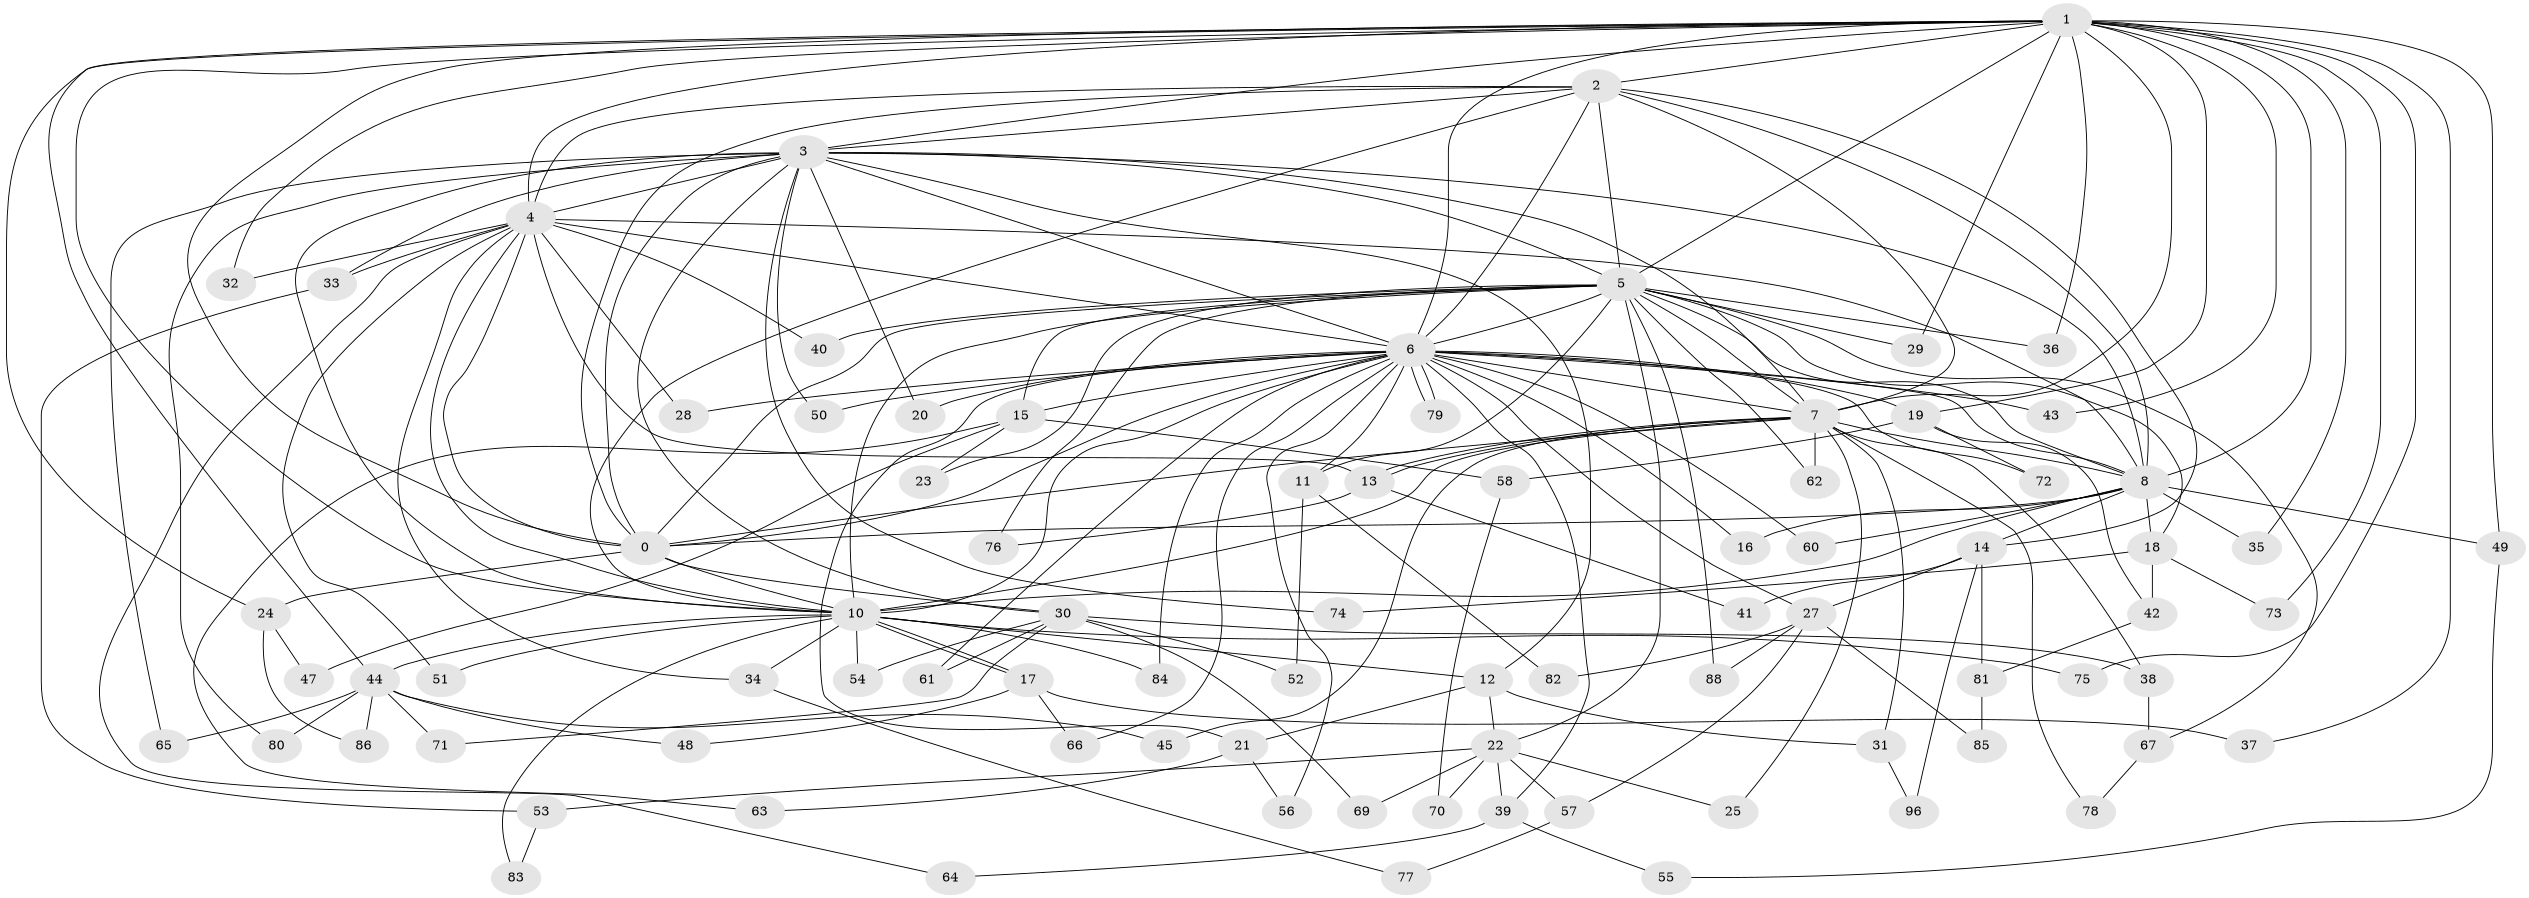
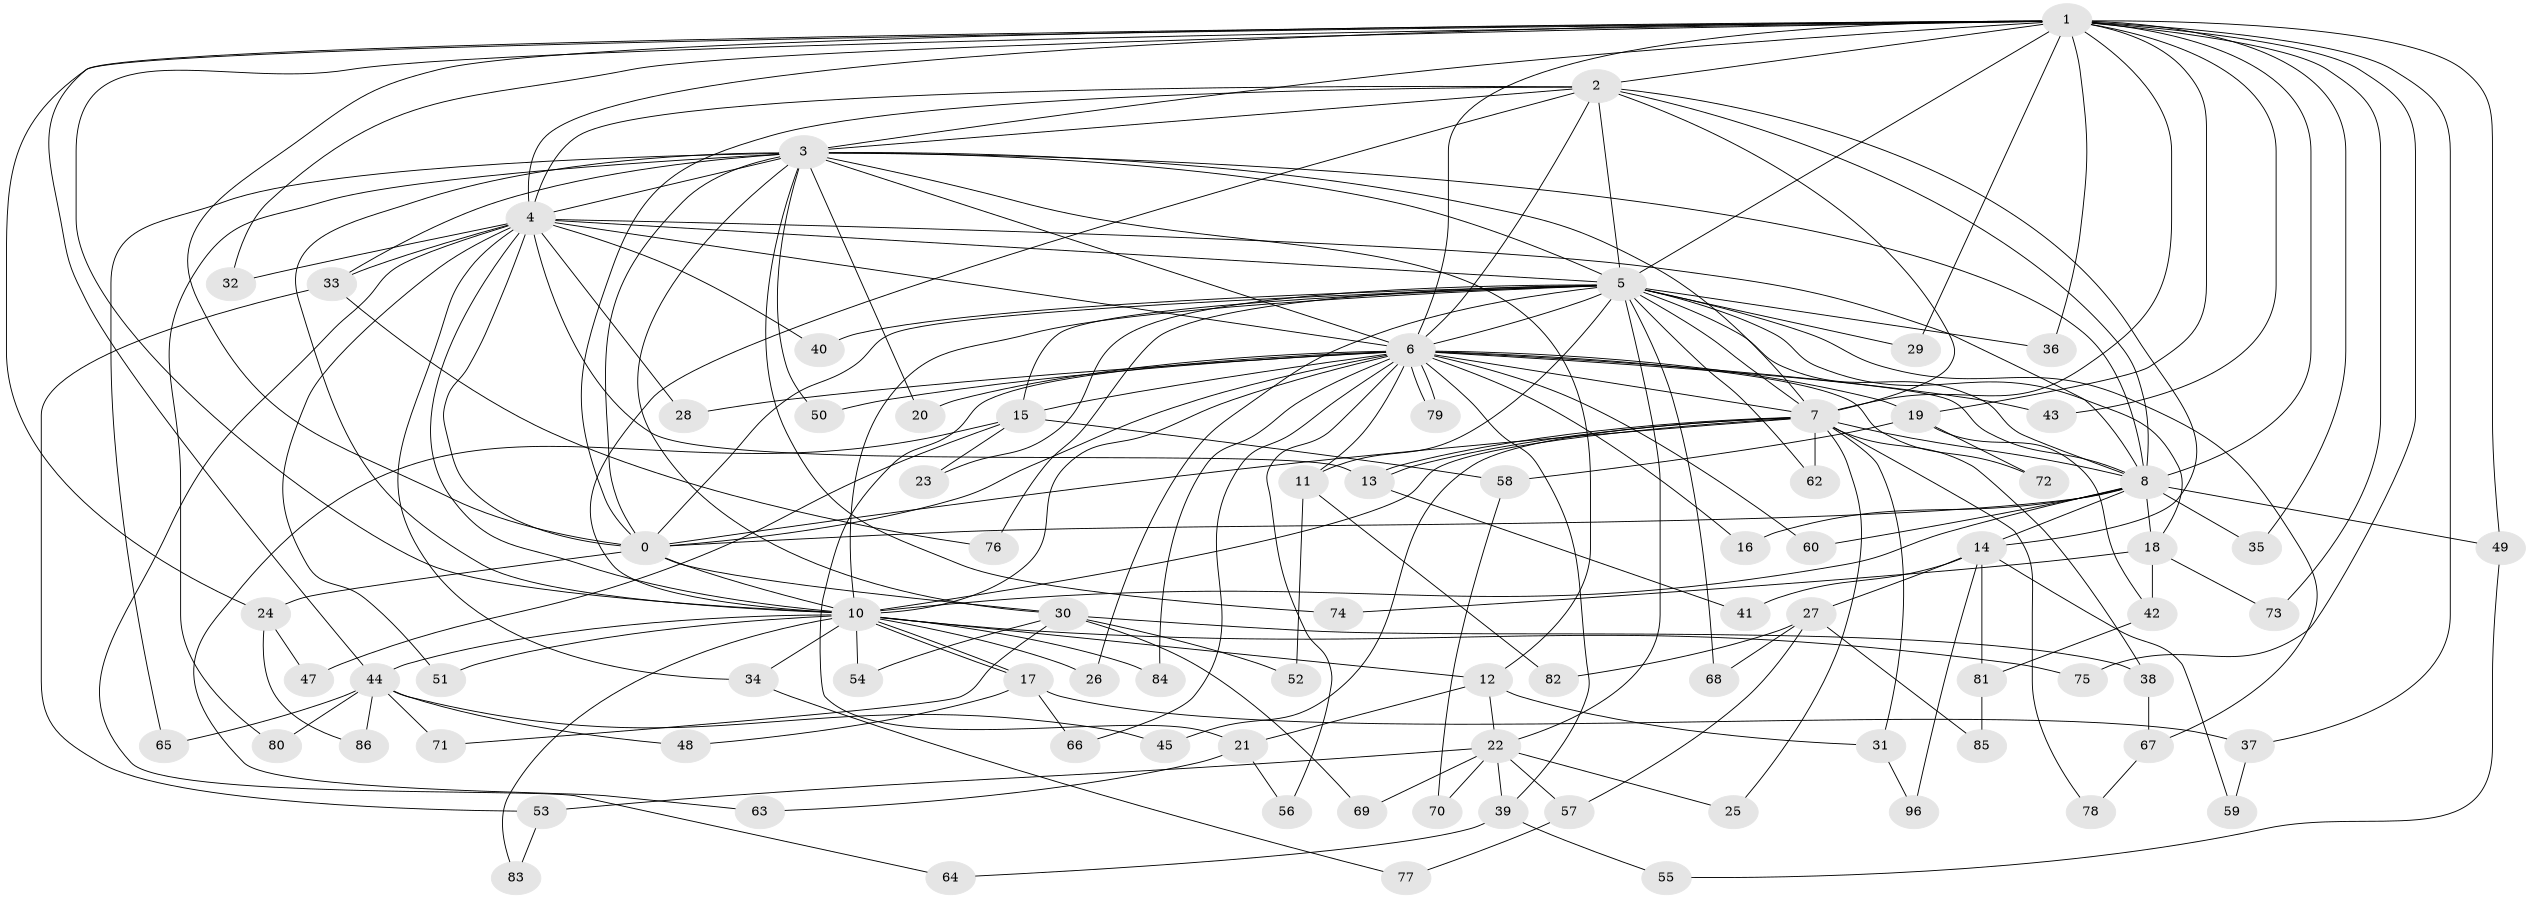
none -> (1076, 251)
(1605, 491) -> none
(1227, 519) -> (639, 467)
(928, 680) -> none
none -> (1094, 680)
(1714, 680) -> (1714, 680)
none -> (2232, 812)
